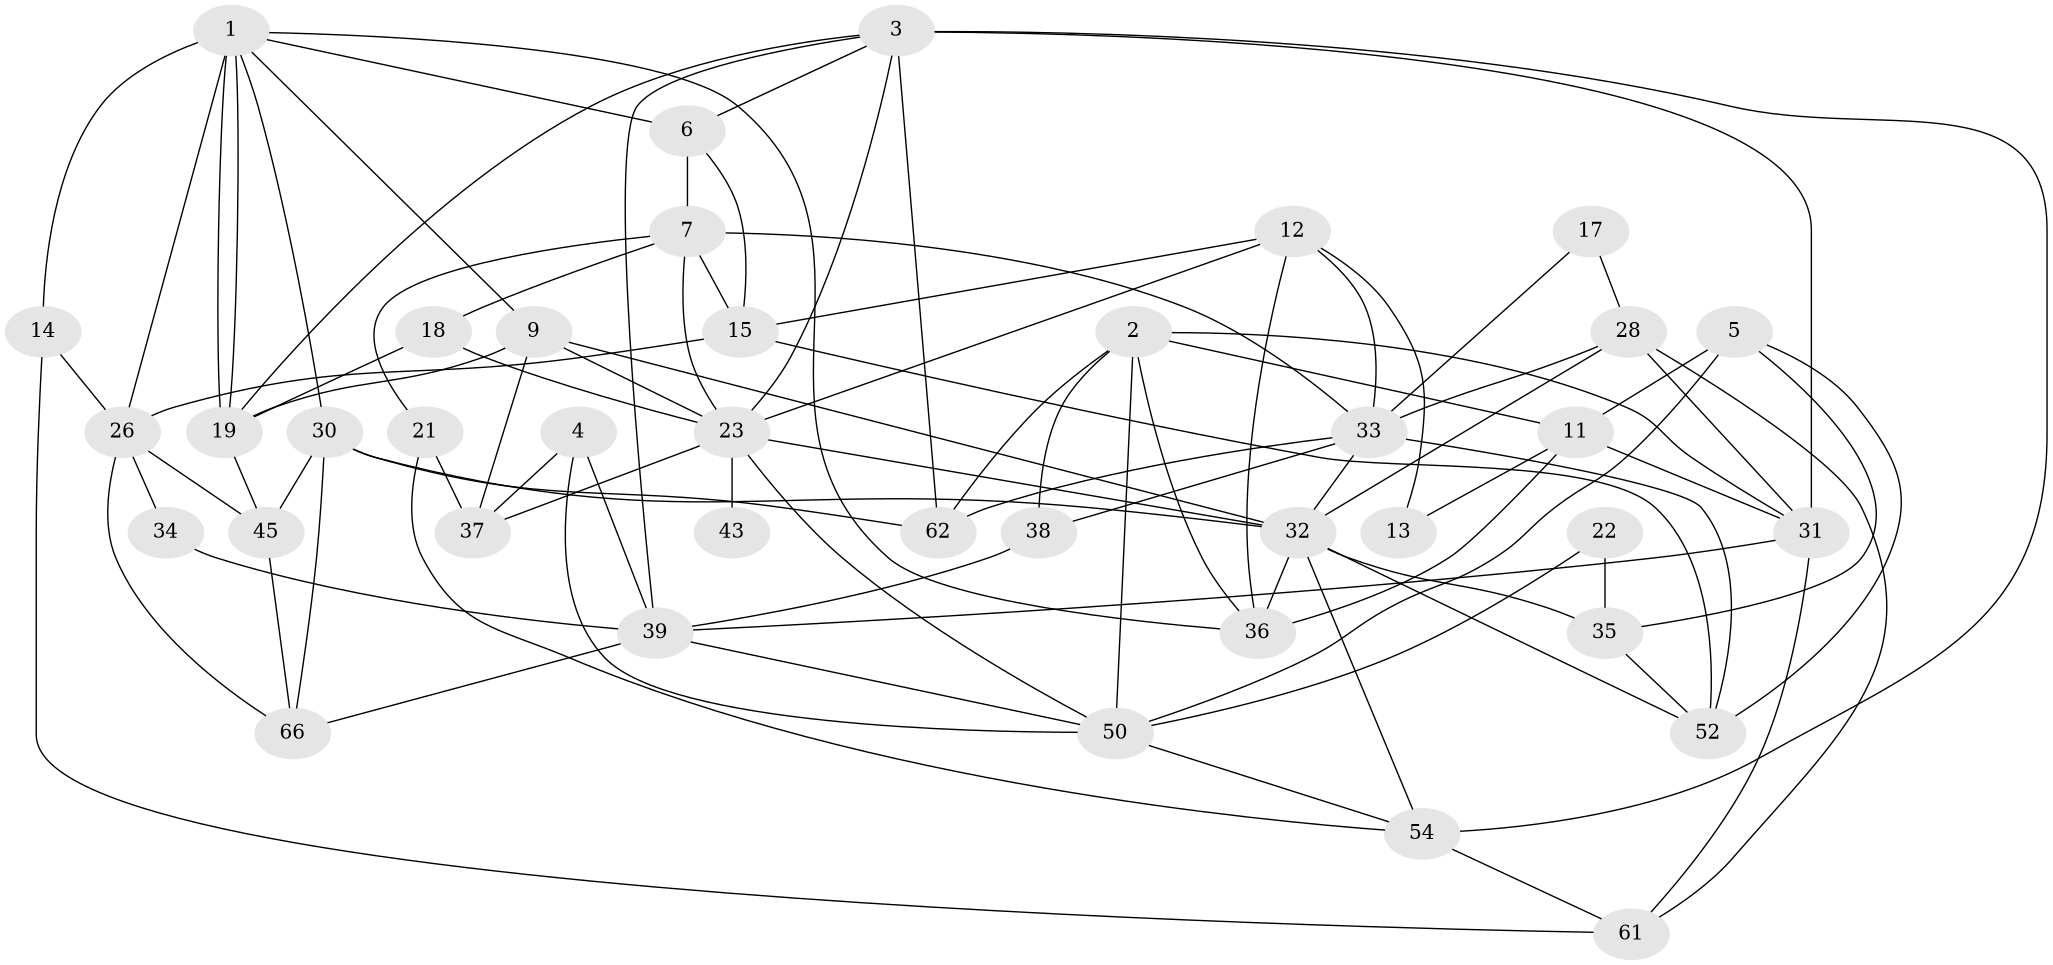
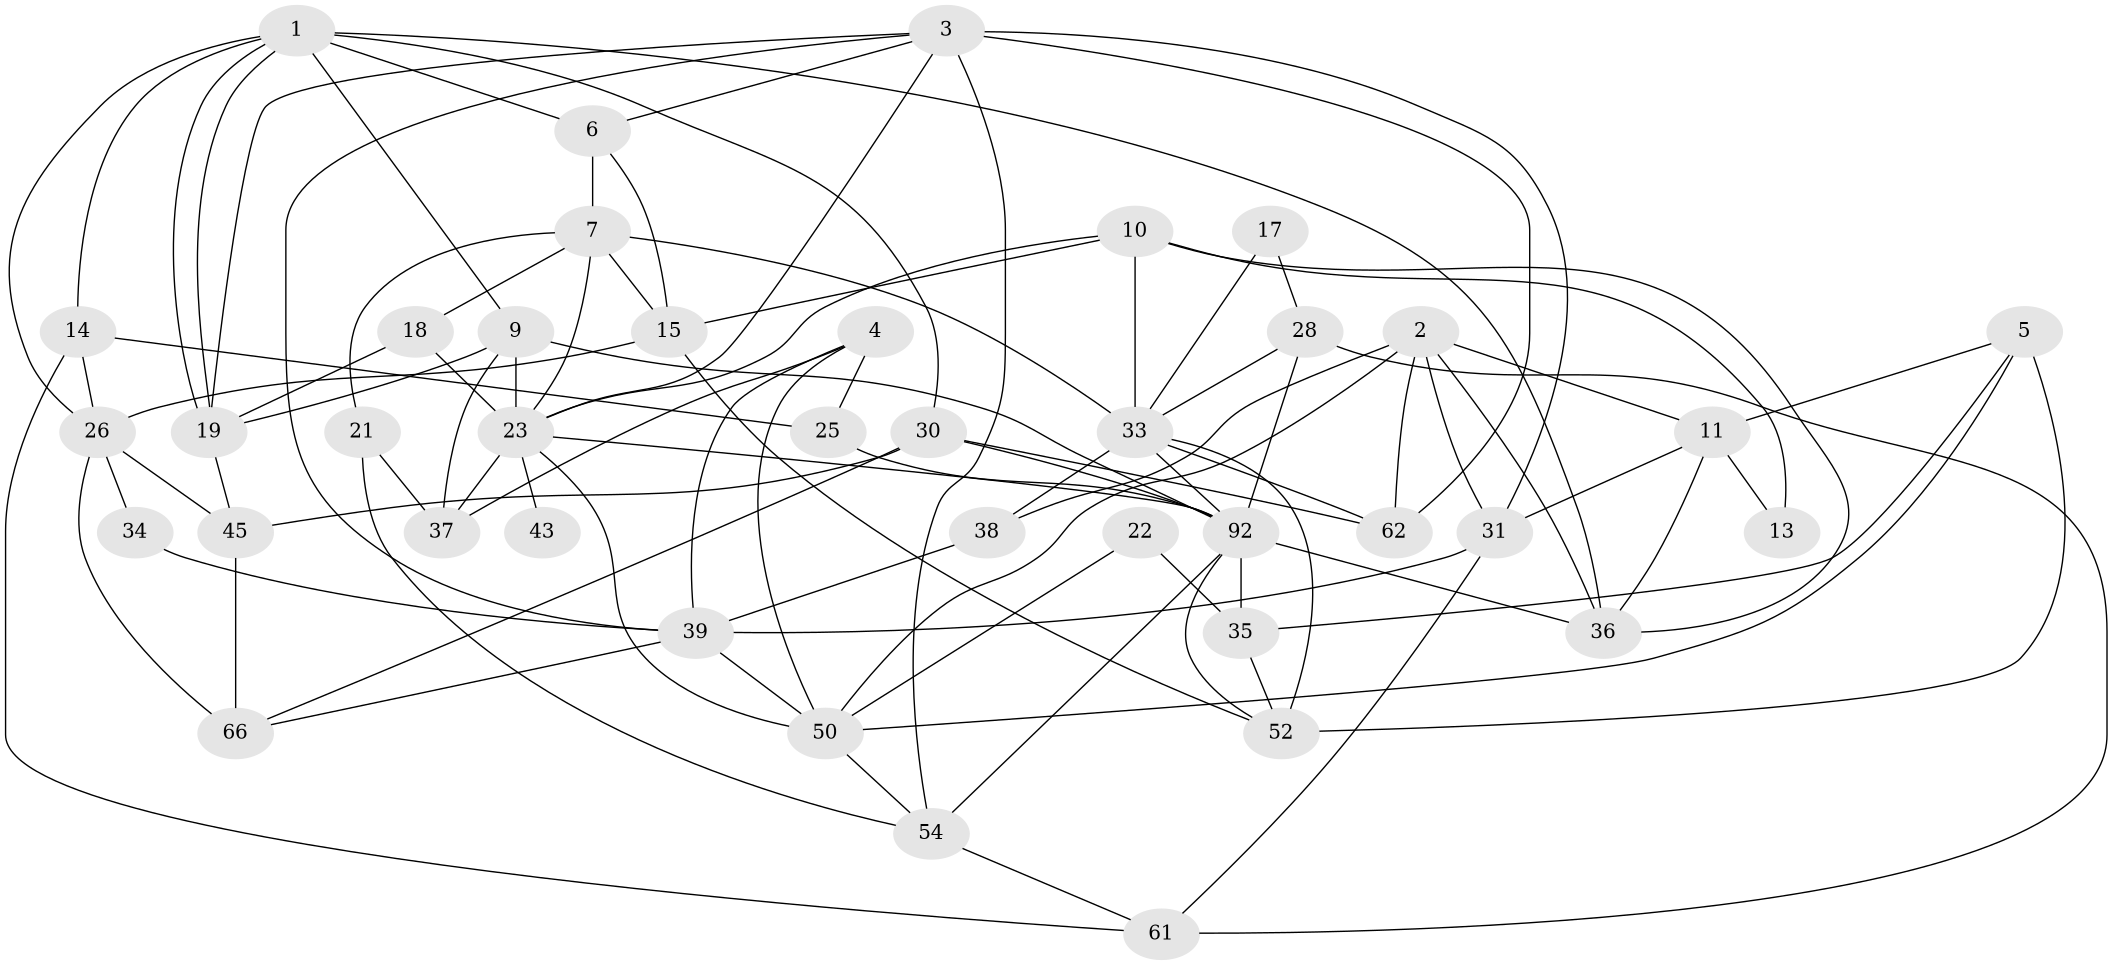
(1293, 231) -> (1135, 231)
none -> (828, 432)
(1720, 432) -> none
(1298, 533) -> (1241, 533)
